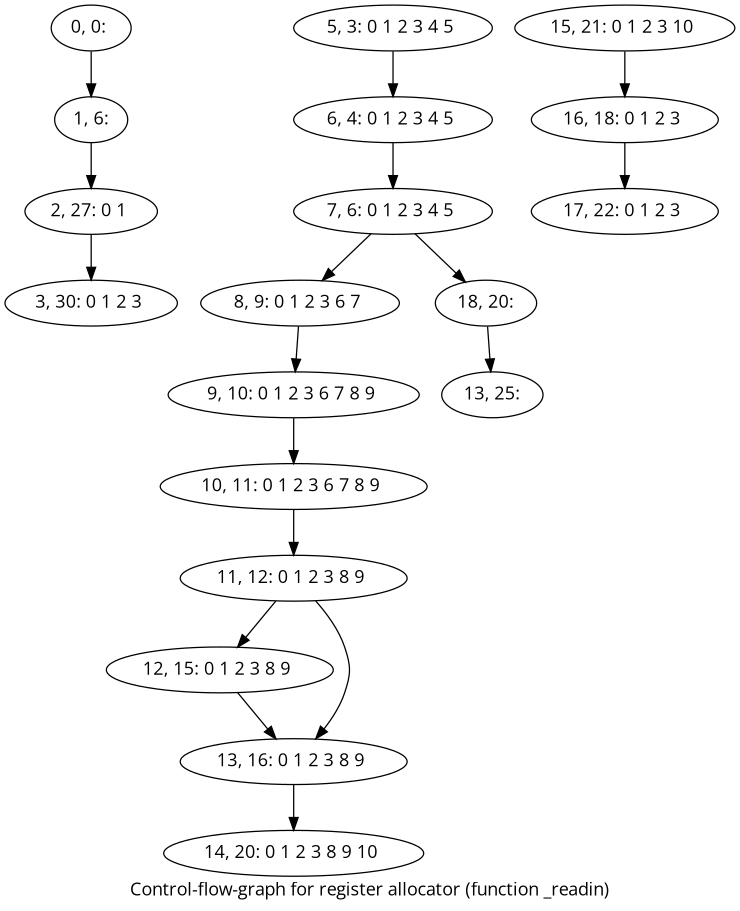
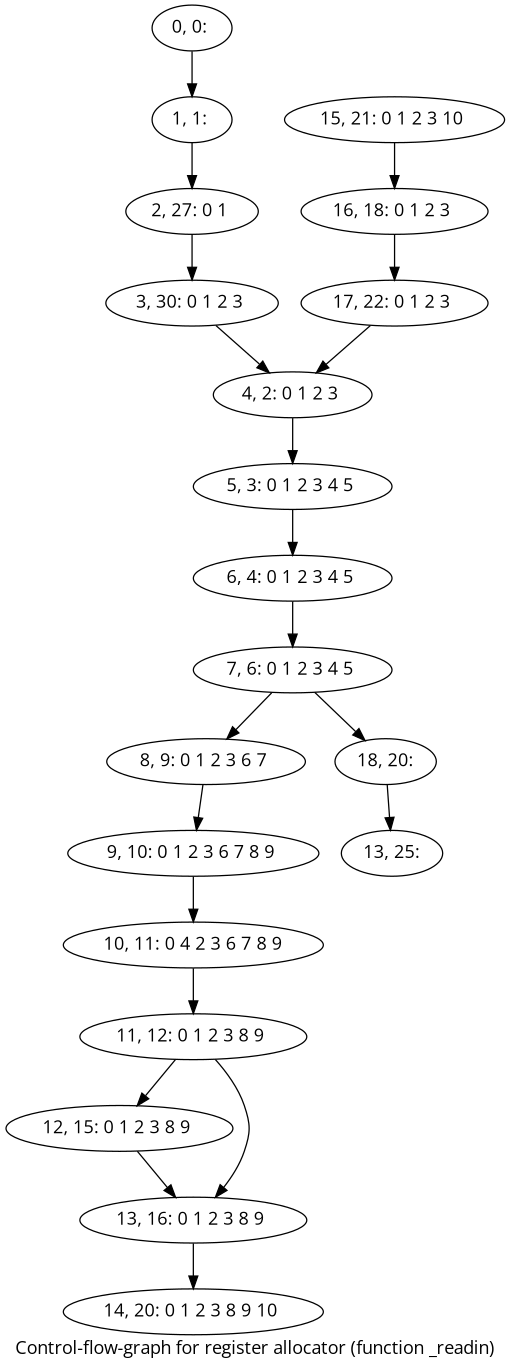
(91, 120) -> (192, 120)
none -> (293, 395)
(294, 487) -> (193, 945)
